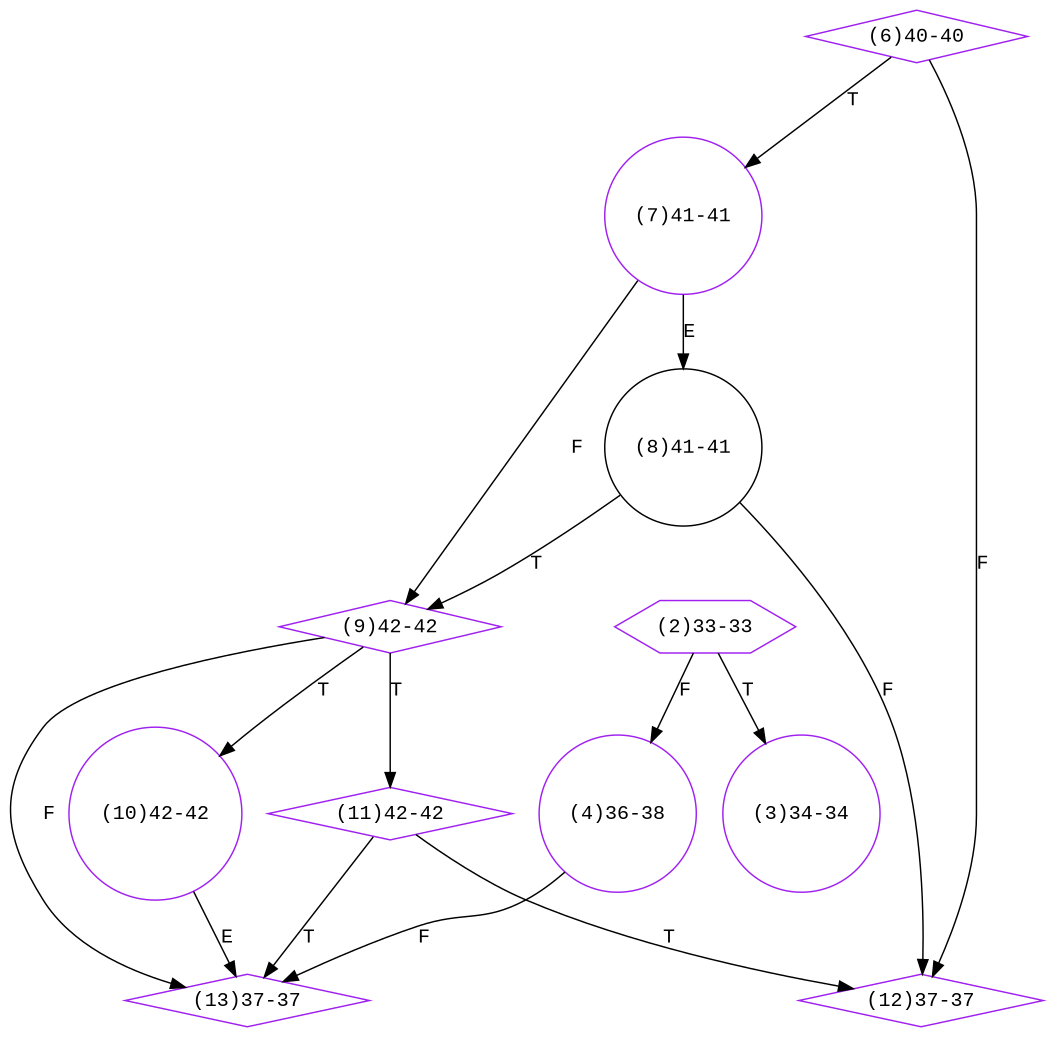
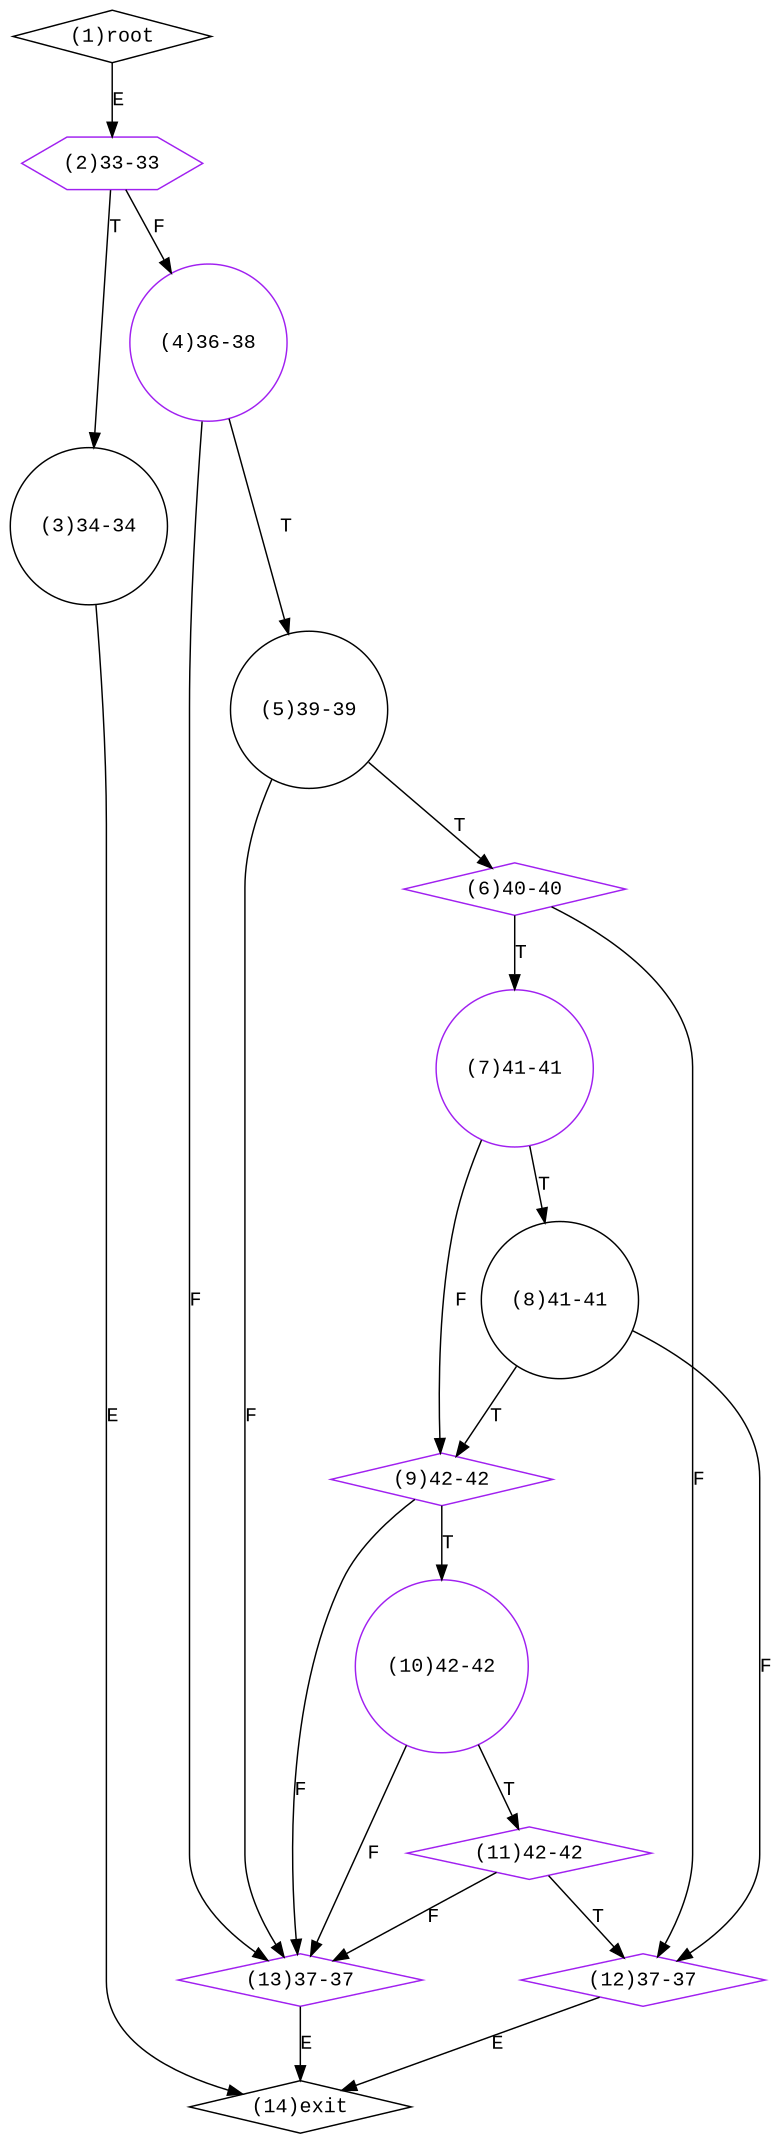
none -> (112, 36)
(690, 332) -> (545, 1184)
none -> (309, 710)
(390, 713) -> (495, 1780)
(801, 814) -> (89, 526)
(228, 937) -> (374, 1853)
(309, 937) -> (434, 1917)
none -> (300, 2107)
